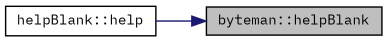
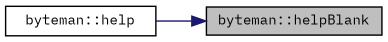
(81, 21) -> (81, 21)
